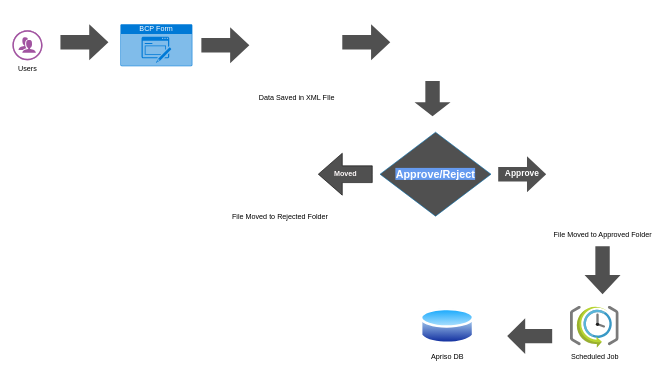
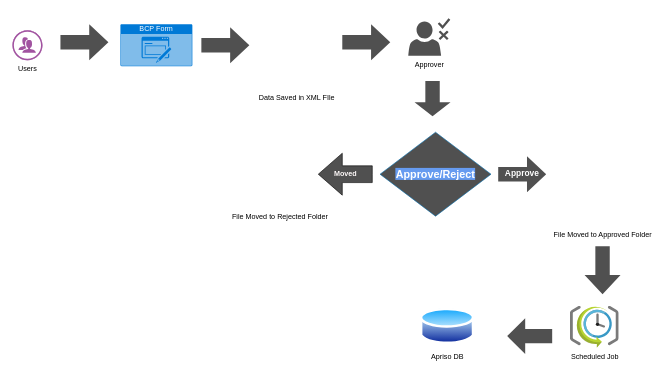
none -> (429, 37)
